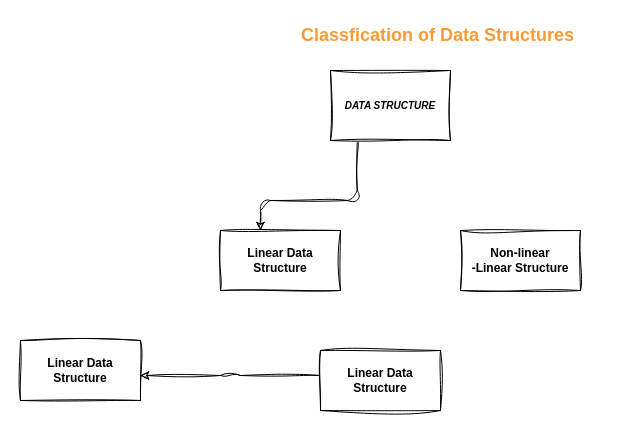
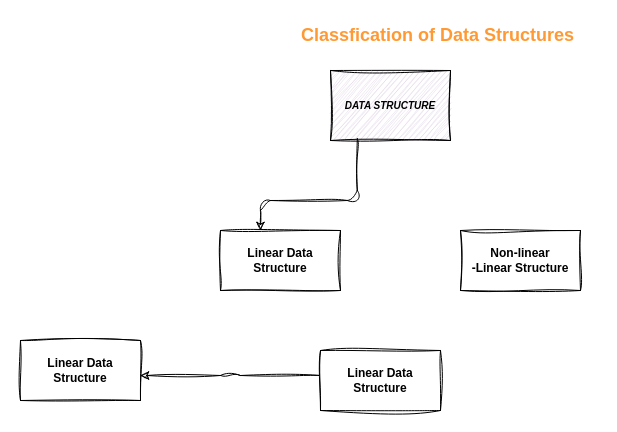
(391, 106) -> (391, 106)
